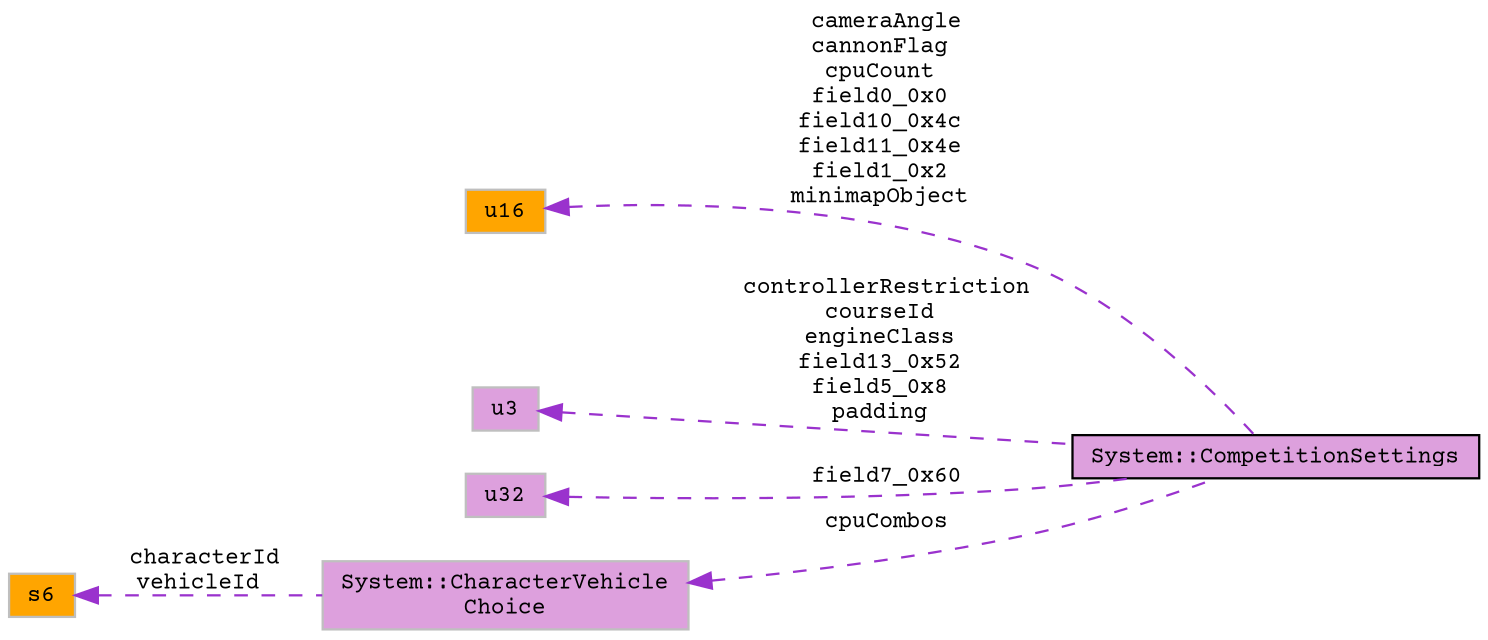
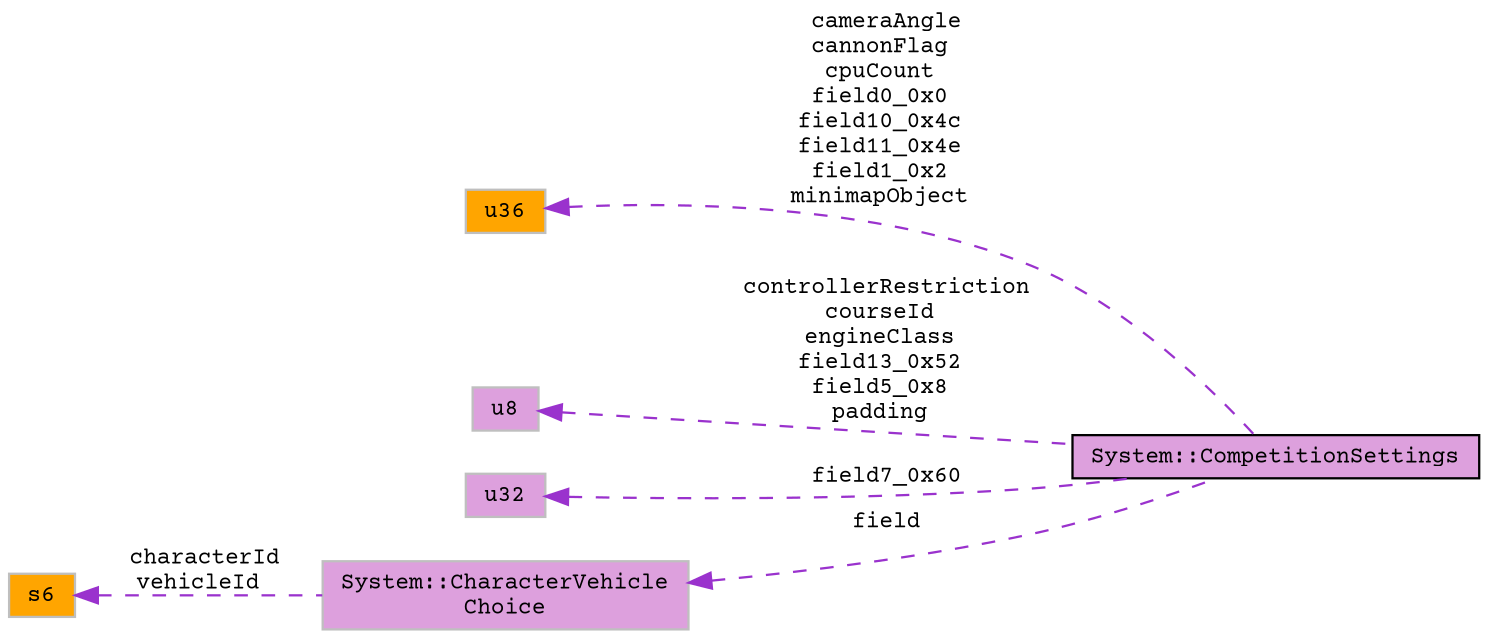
(506, 211) -> (506, 211)
(506, 409) -> (506, 409)
(880, 521) -> (880, 521)
